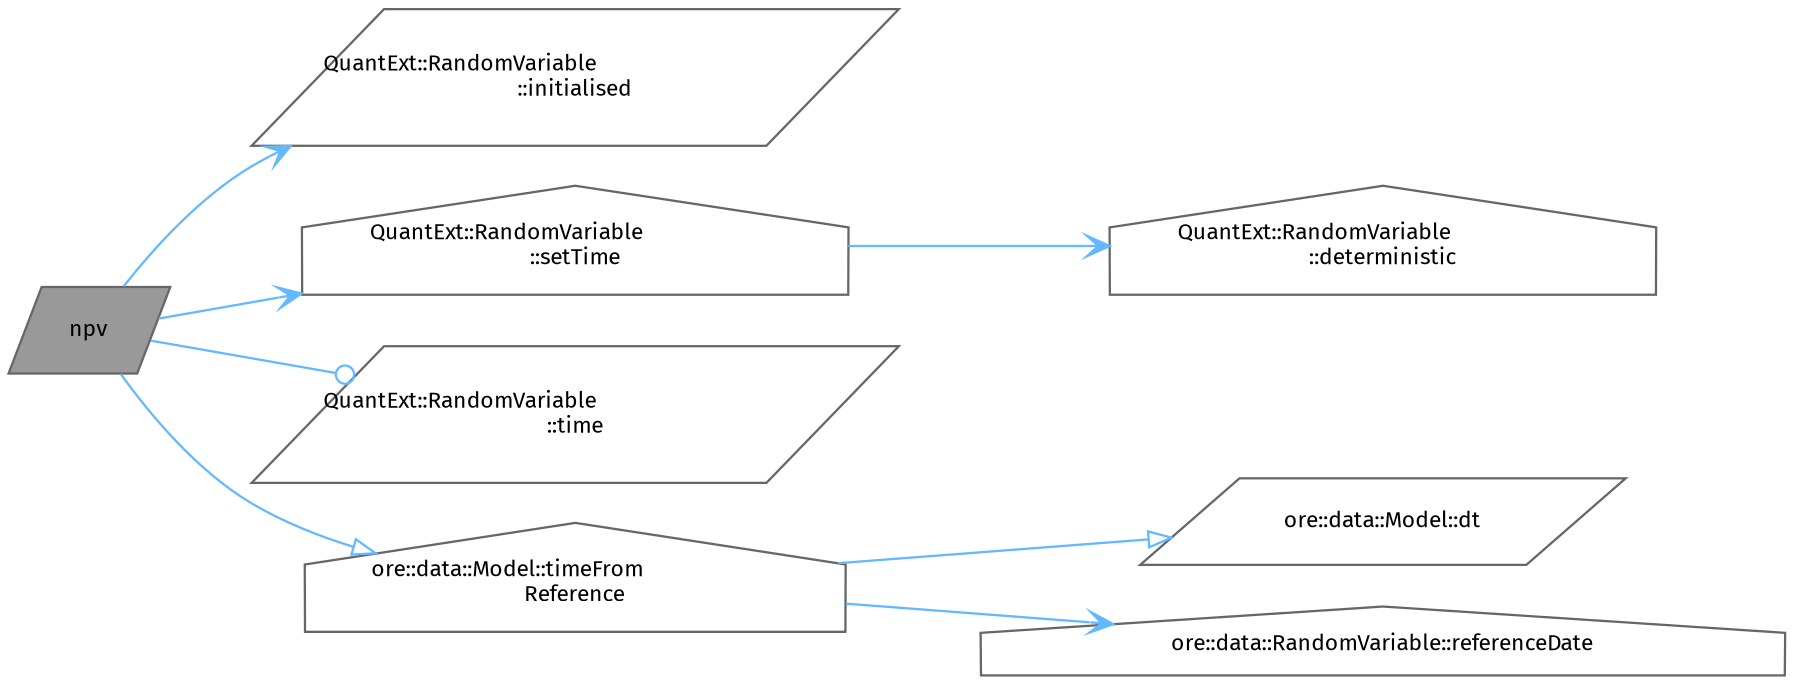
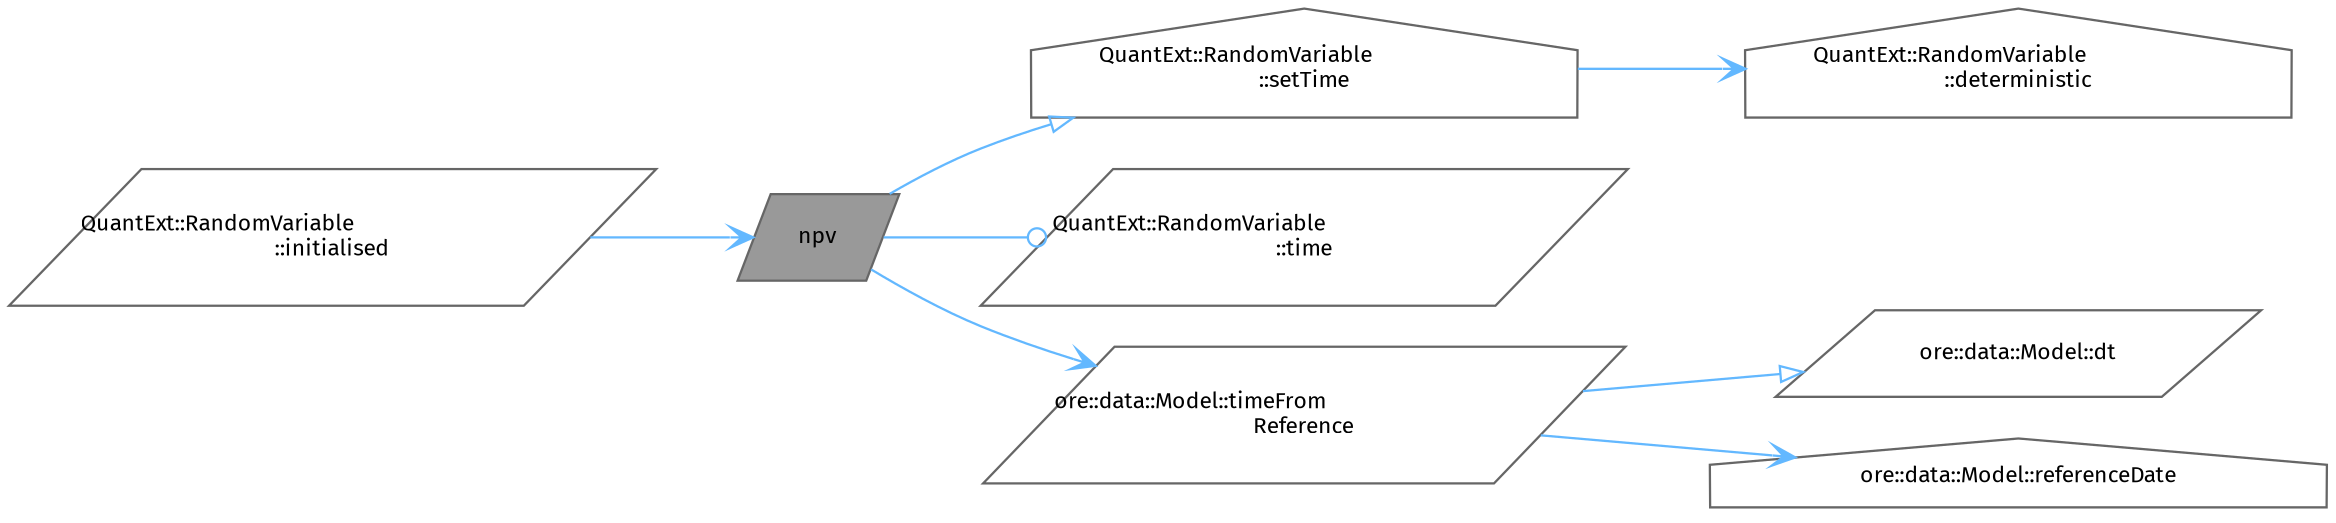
(190, 213) -> (660, 237)
(219, 308) -> (968, 154)
(221, 482) -> (969, 321)
(575, 583) -> (1304, 415)
(1383, 645) -> (2018, 477)
